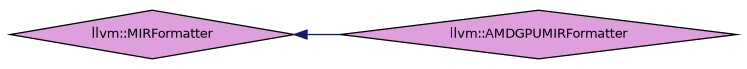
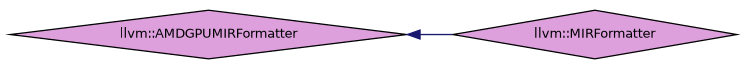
(324, 35) -> (436, 35)
